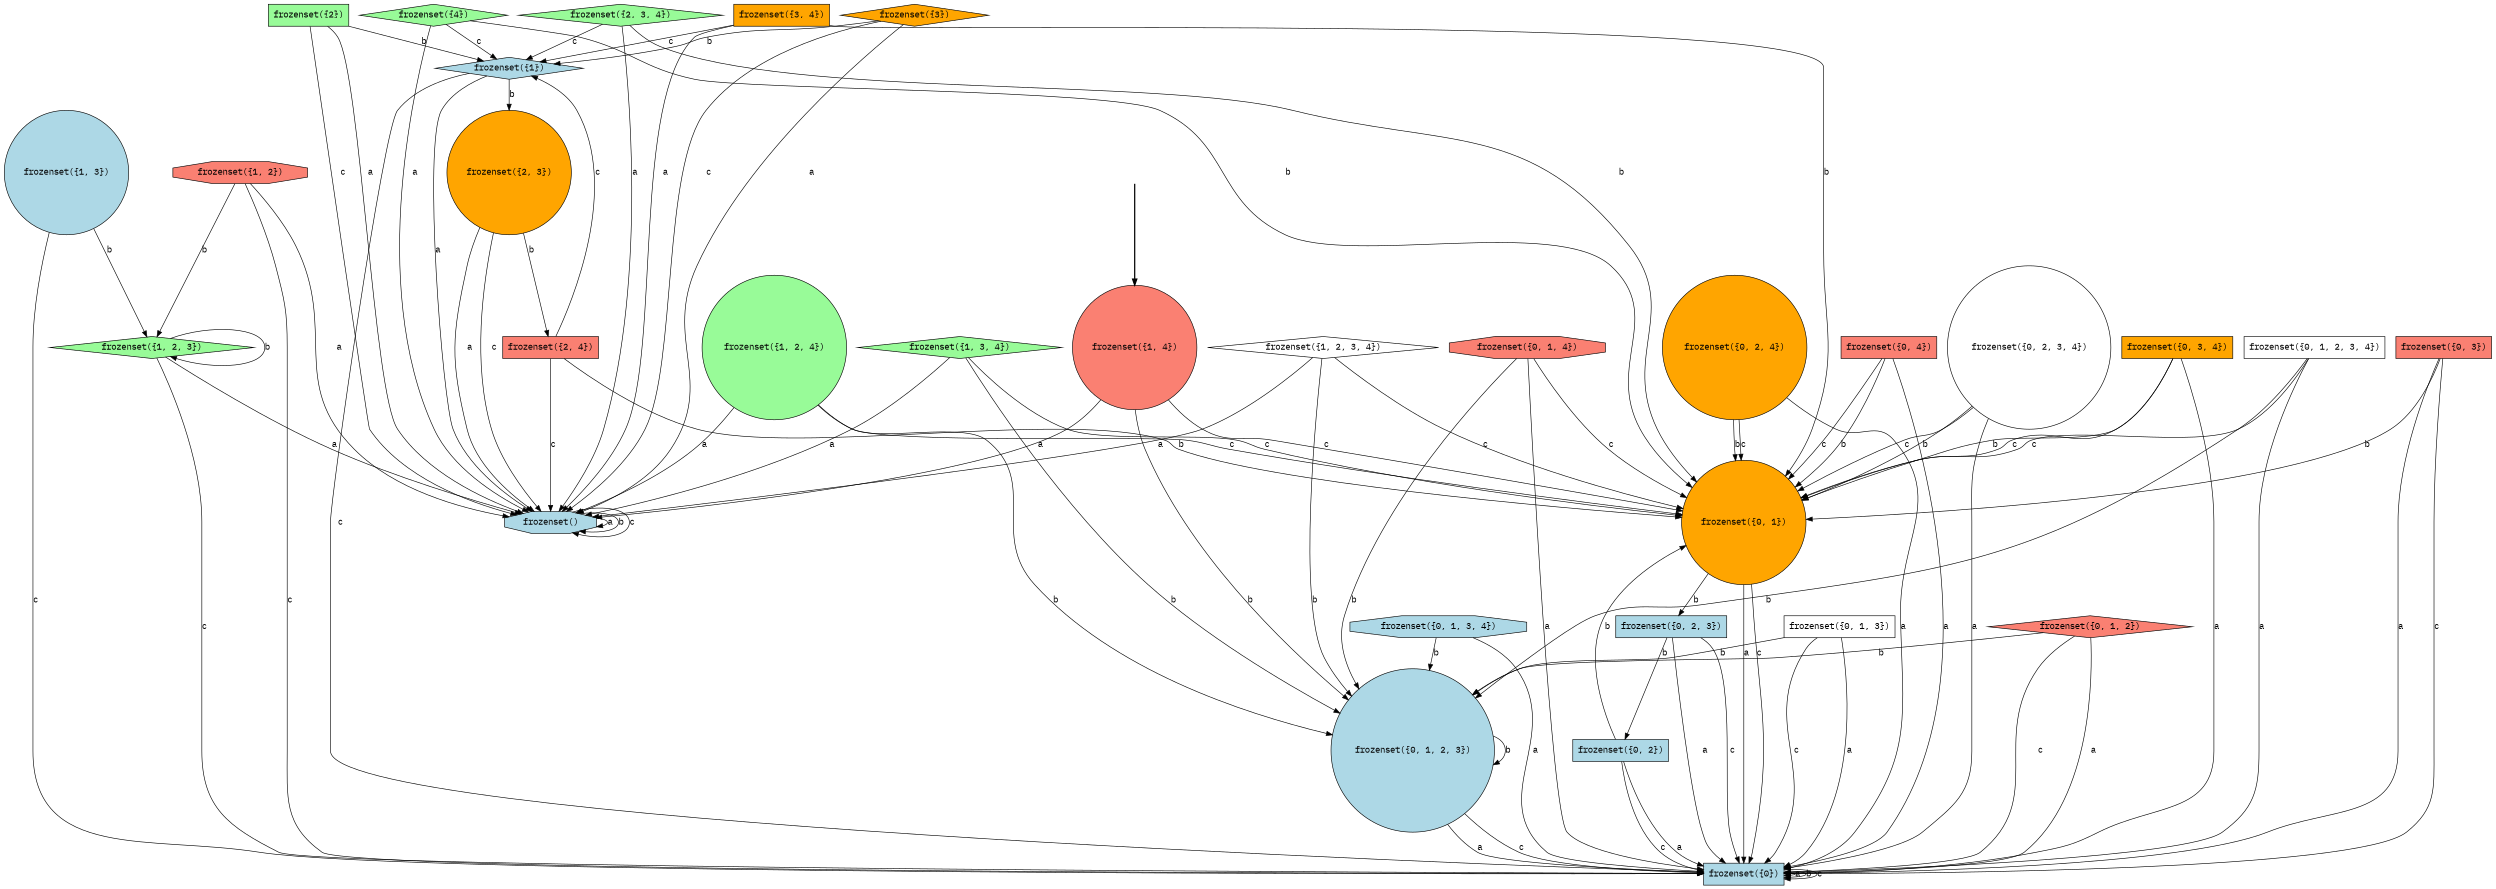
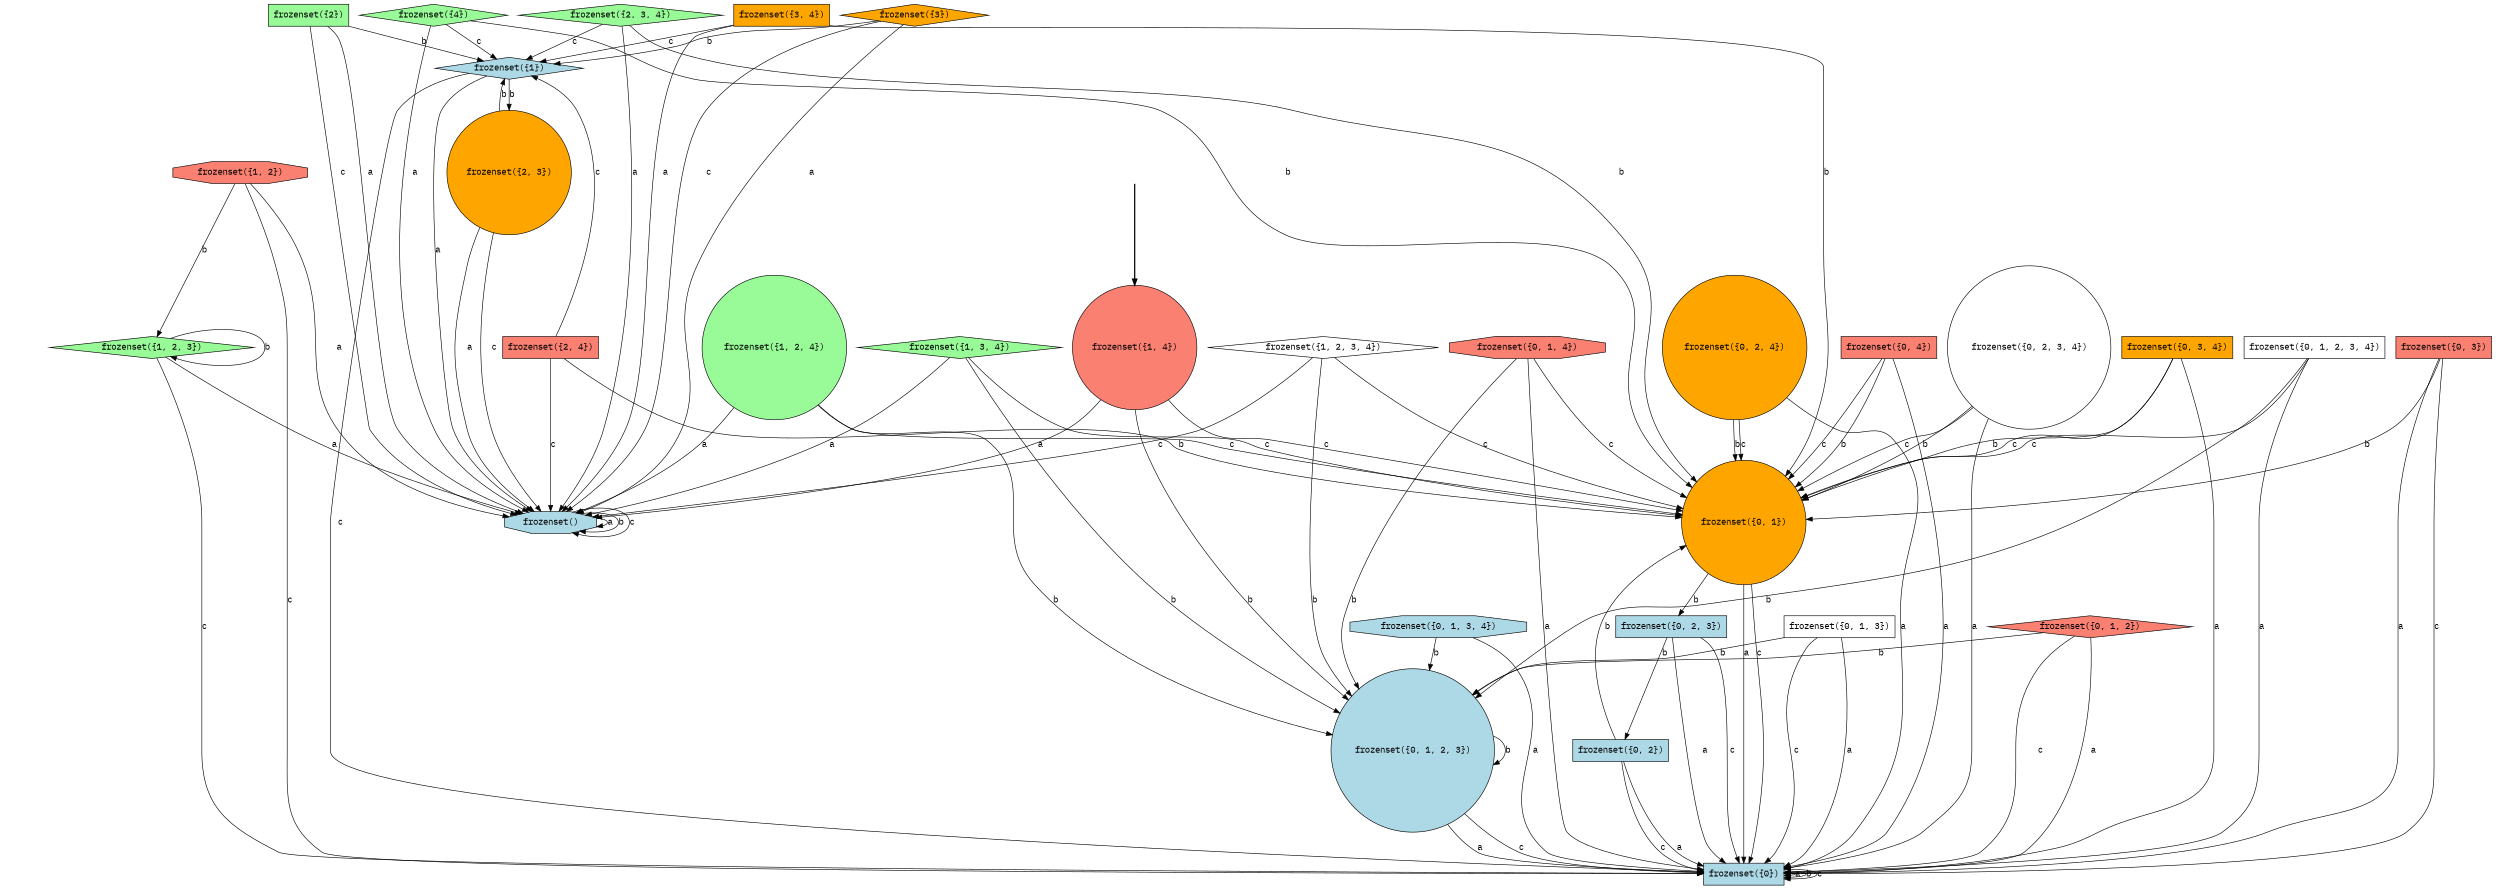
(66, 173) -> none
(535, 282) -> (500, 98)
(1161, 445) -> (1161, 445)
